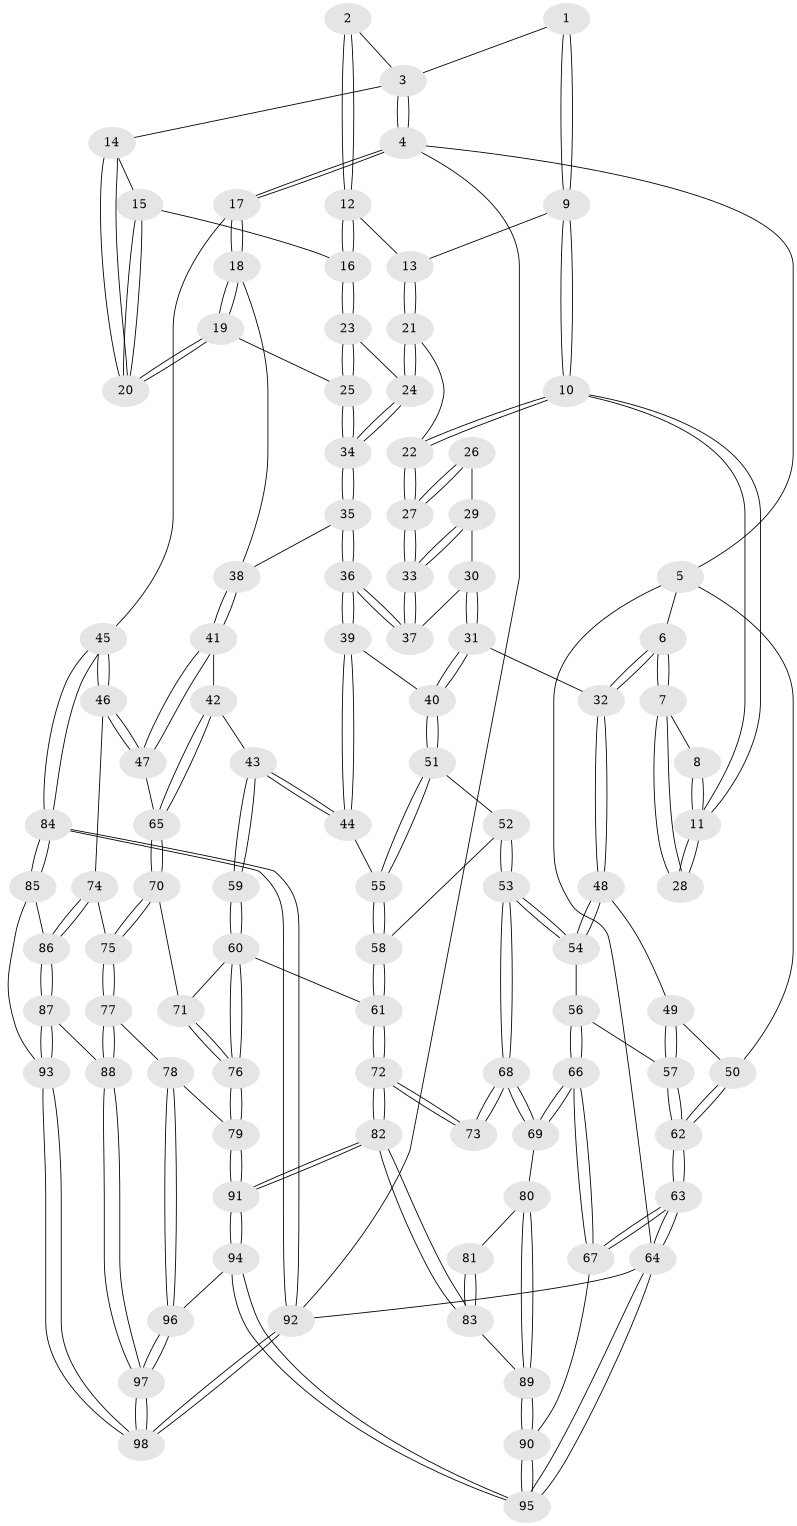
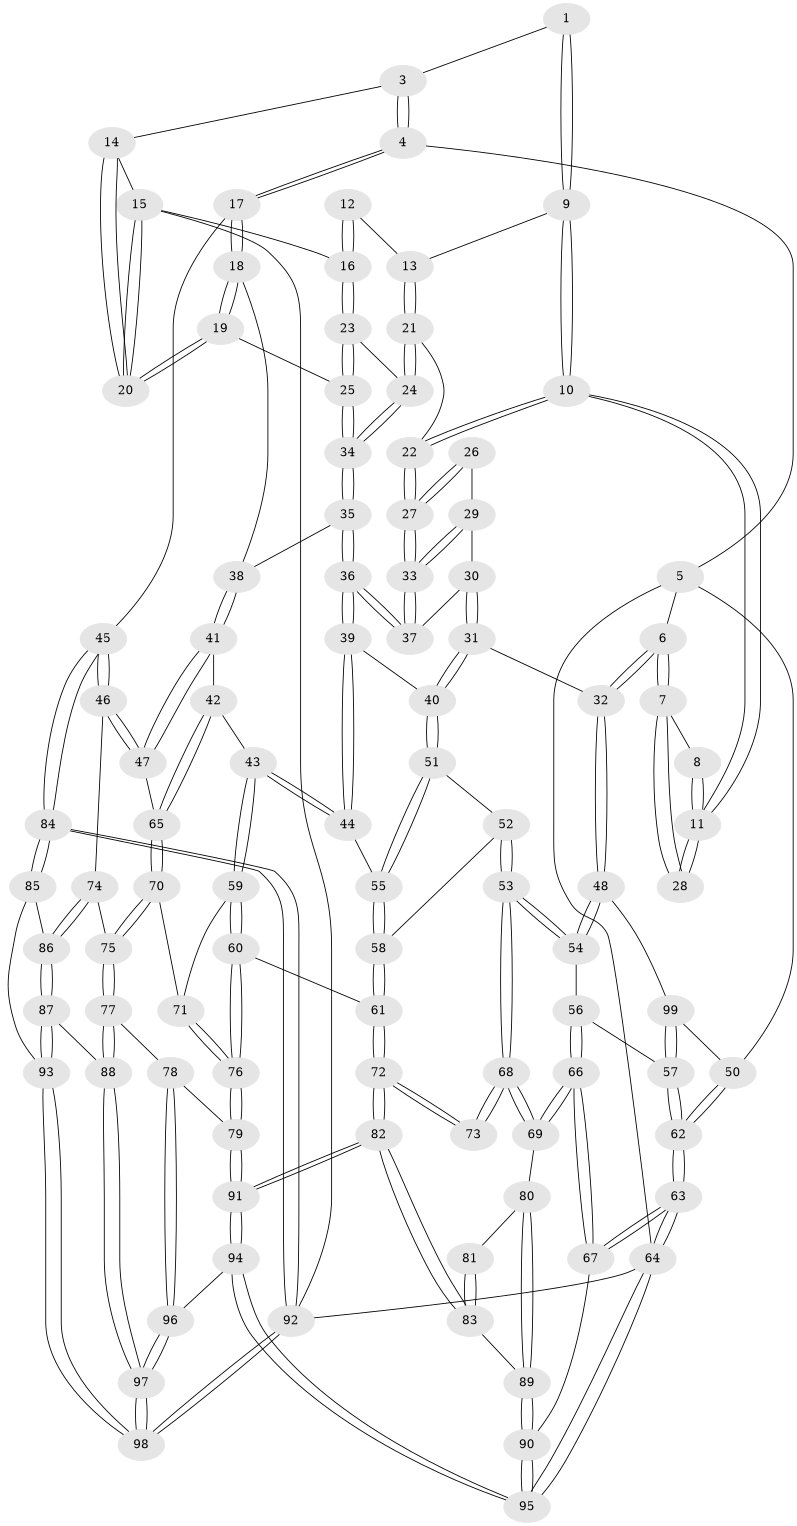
(348, 19) -> none
(491, 728) -> (301, 721)
(208, 980) -> (200, 946)
(671, 1011) -> (671, 1011)
